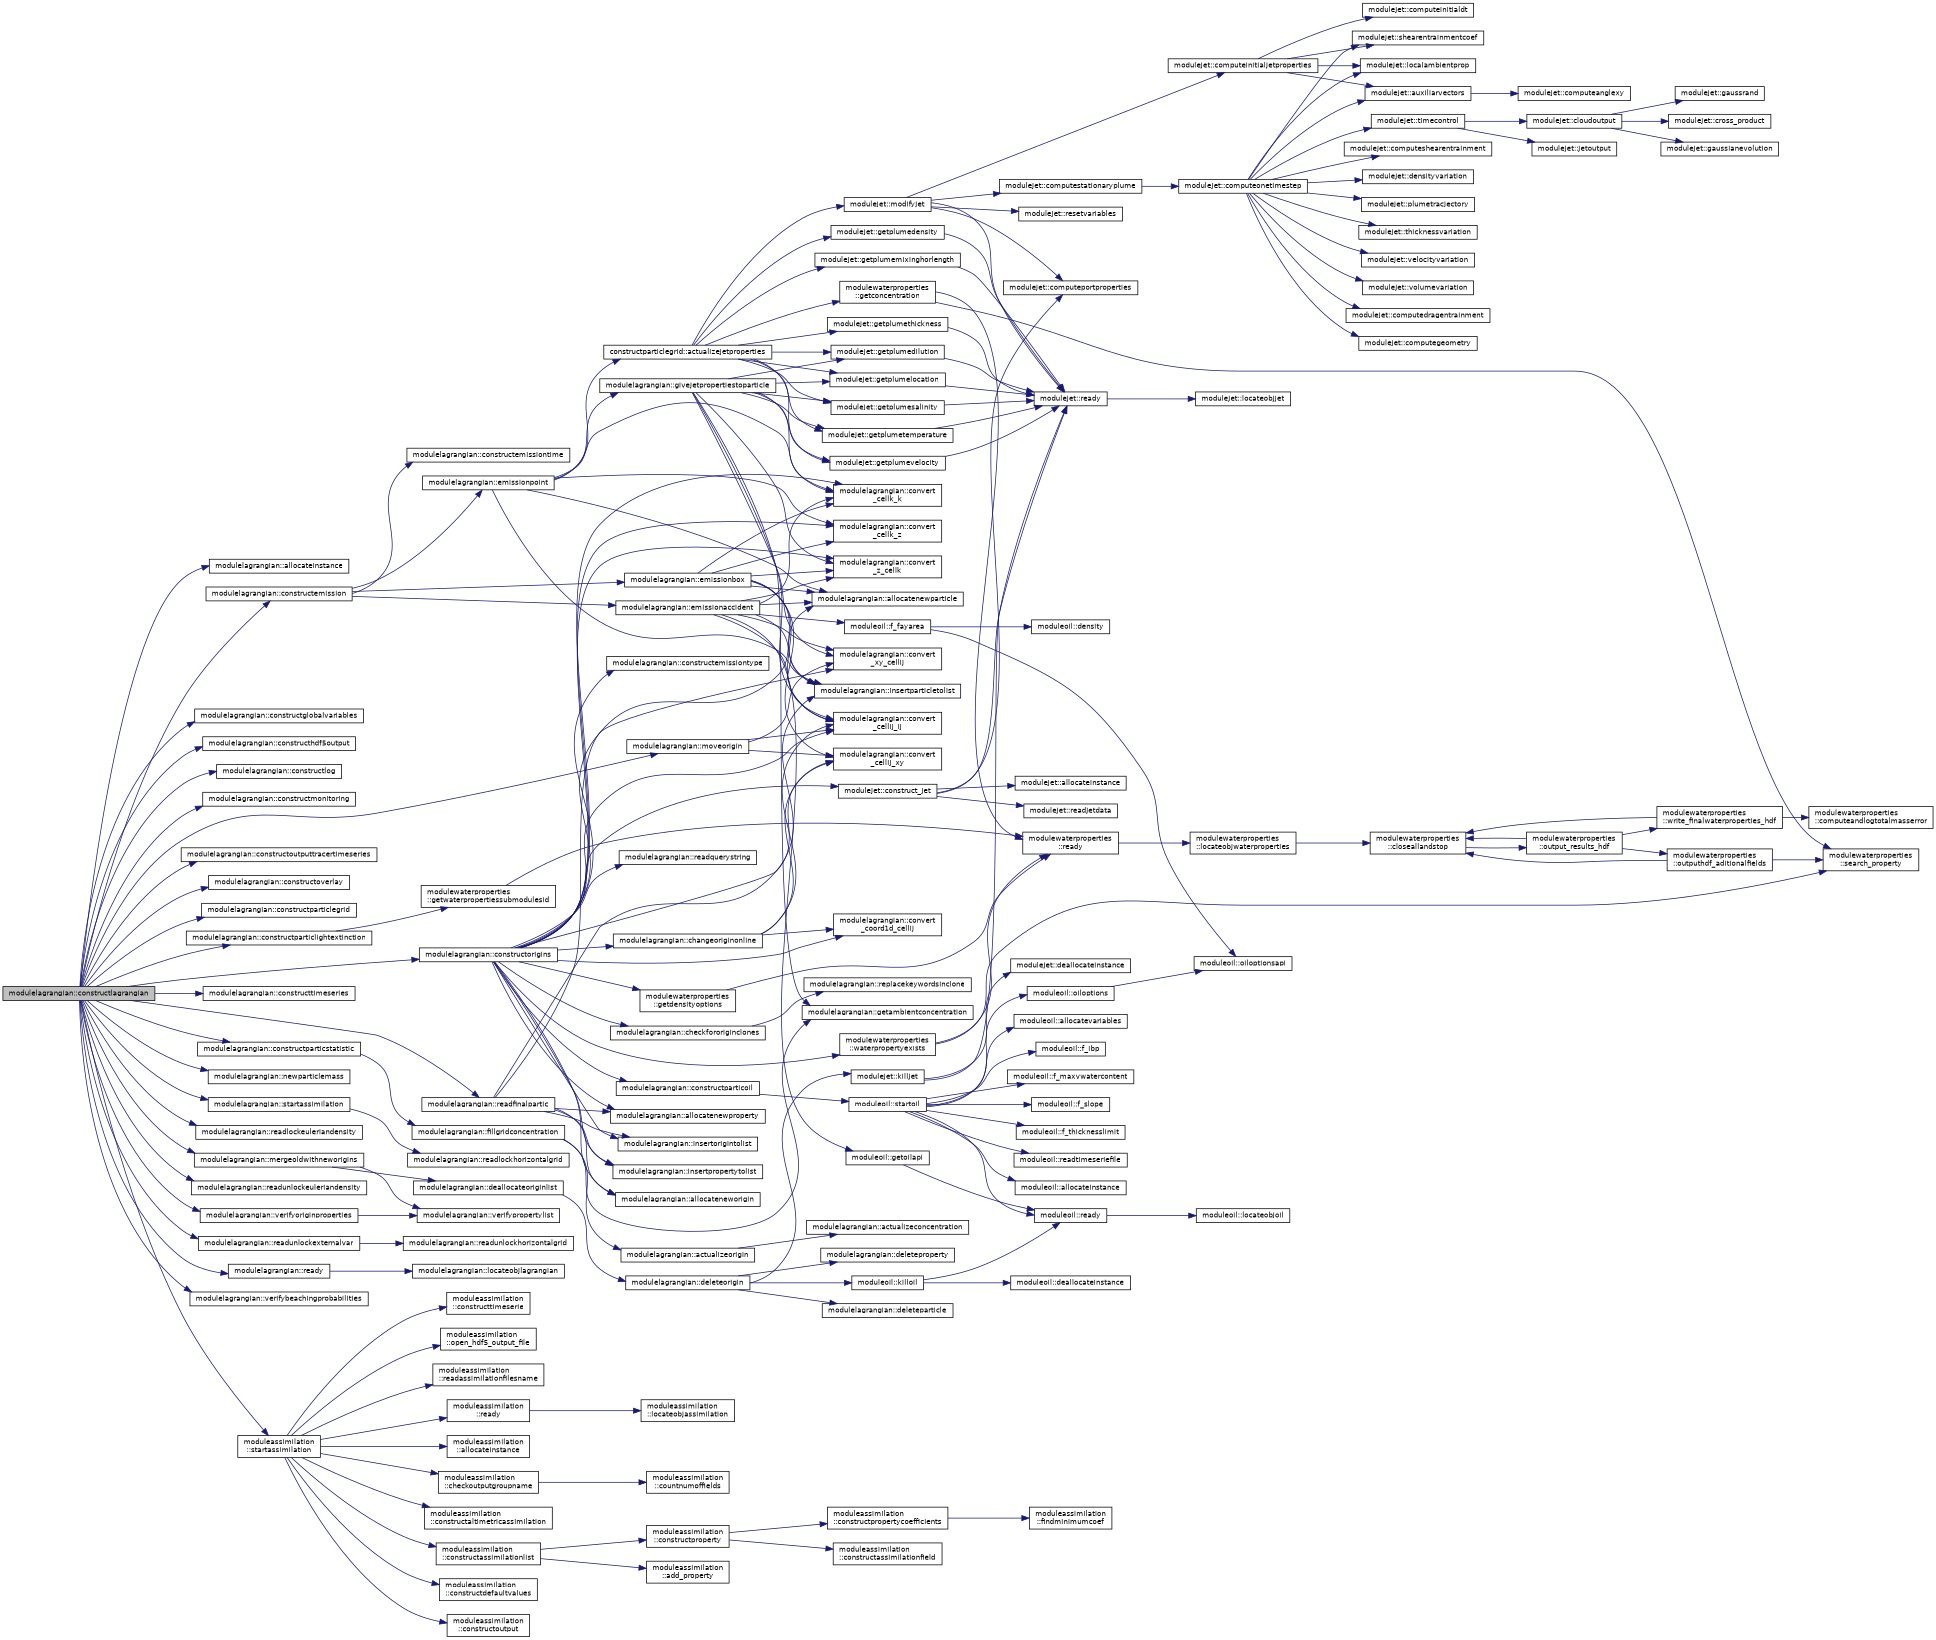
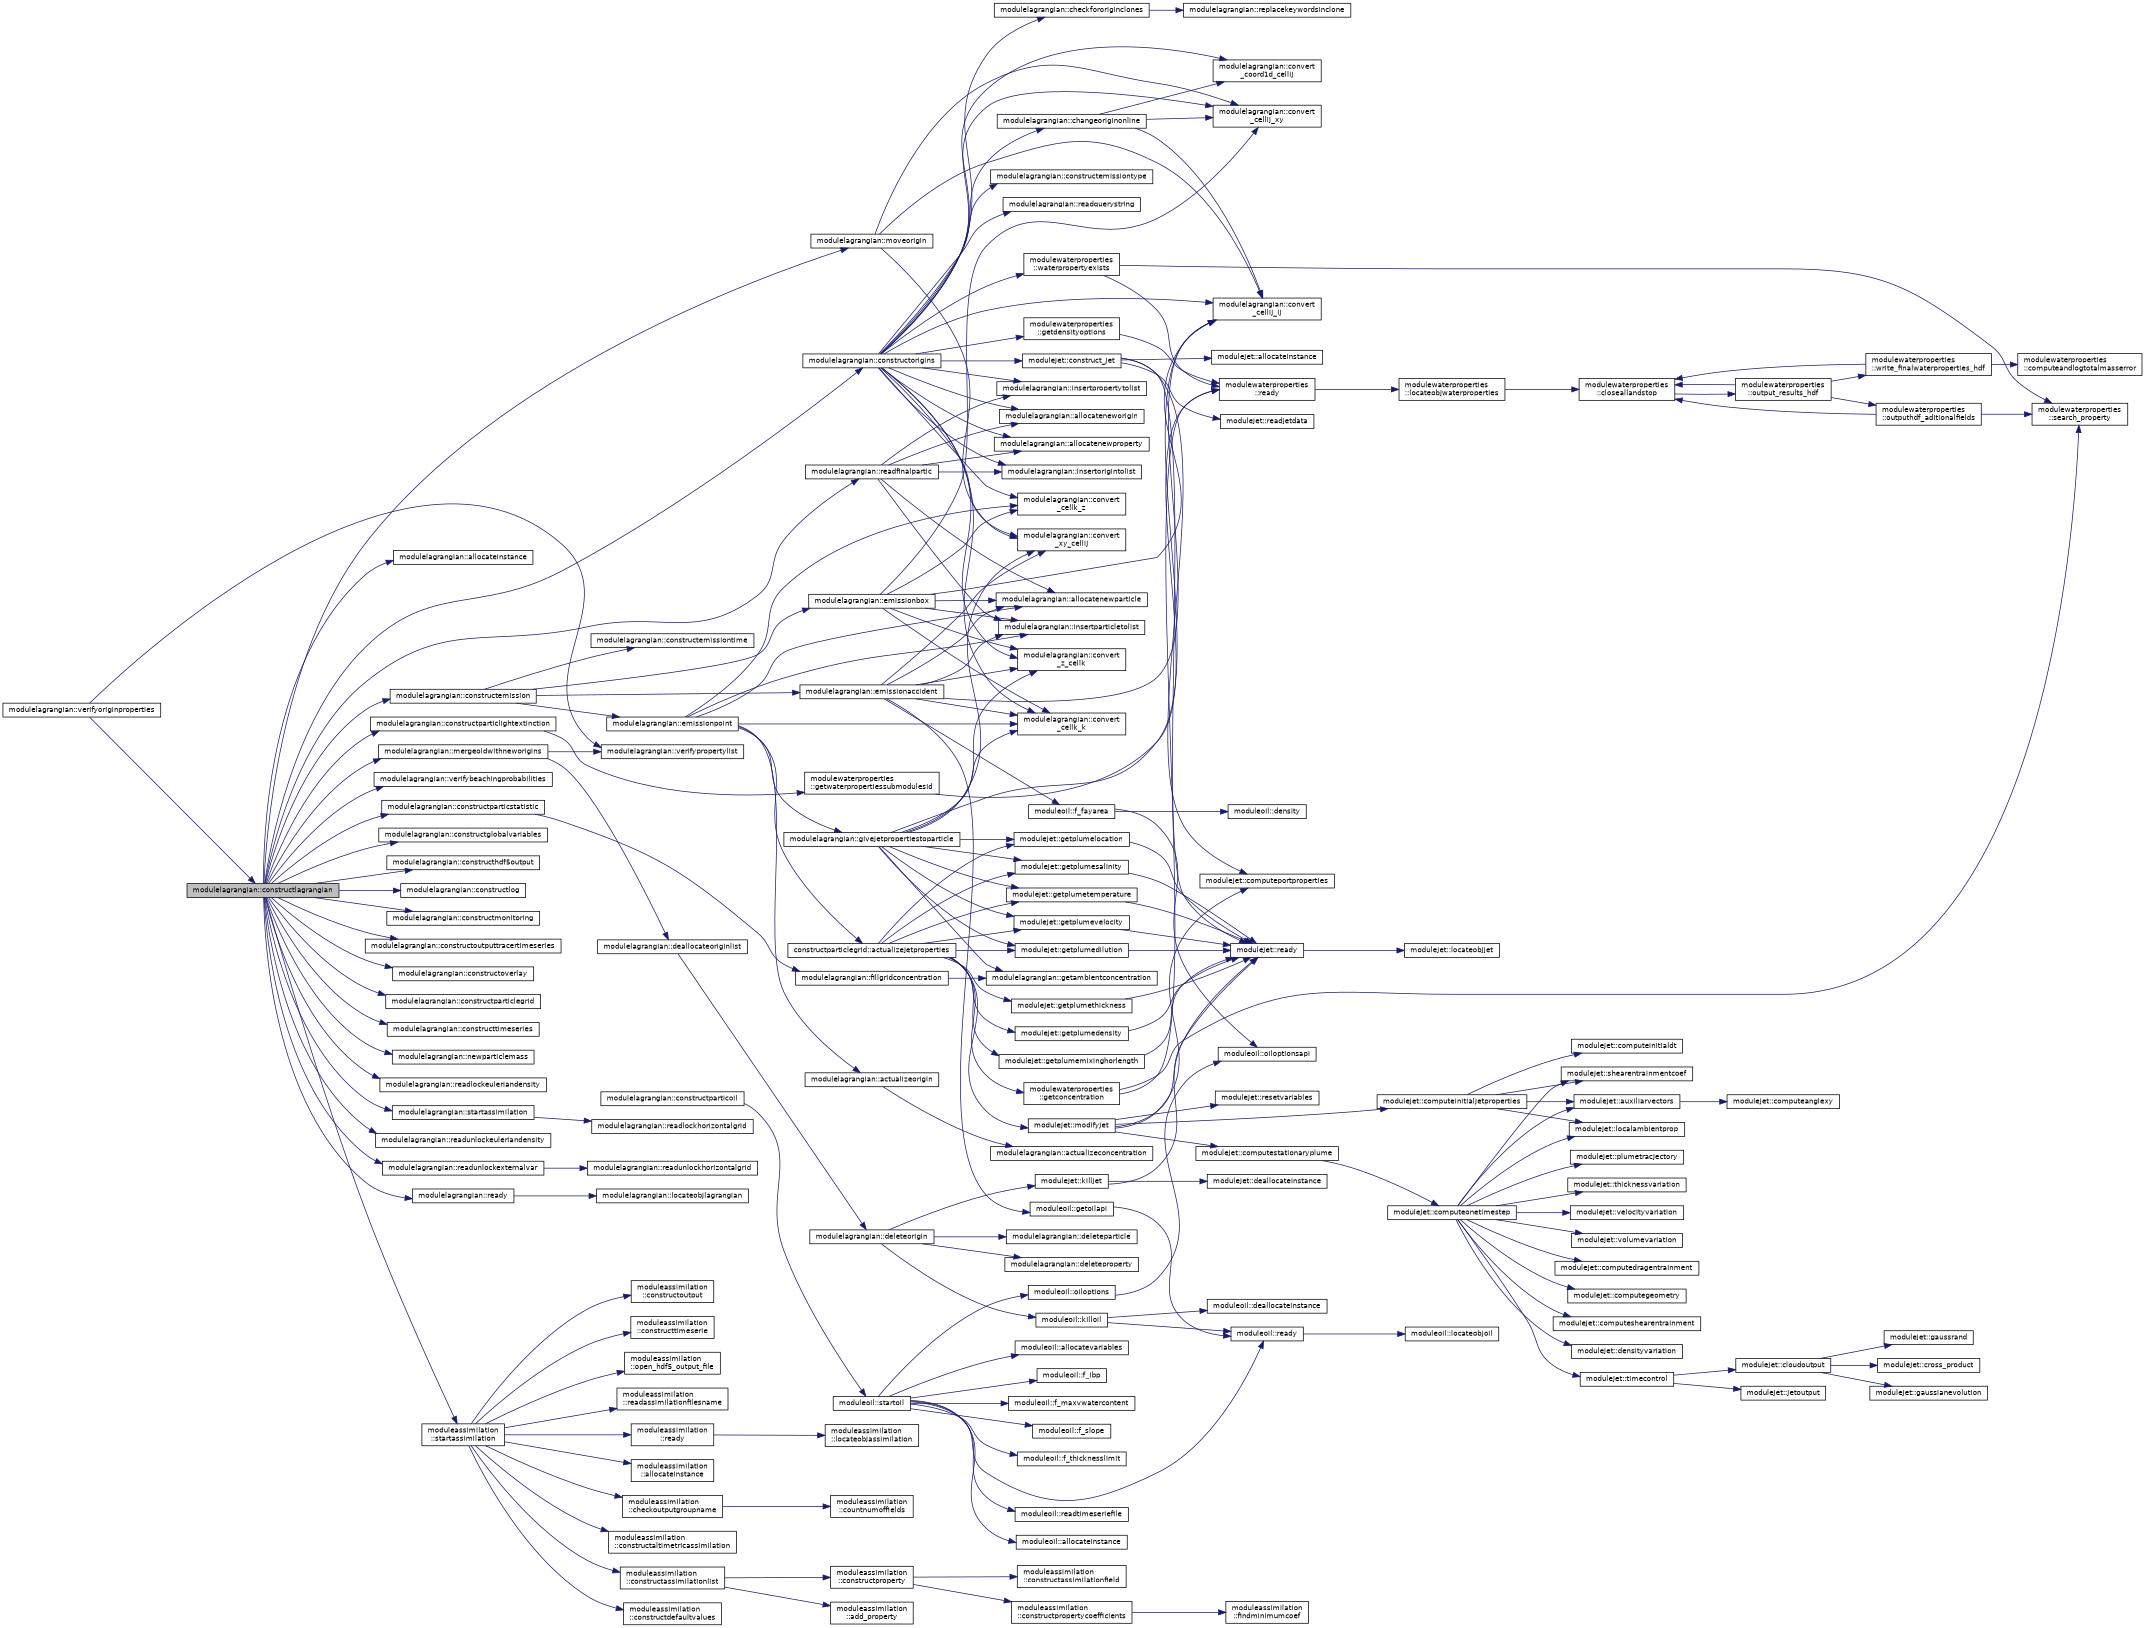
(551, 1034) -> none
(116, 1117) -> (170, 798)
(586, 1207) -> (775, 904)
